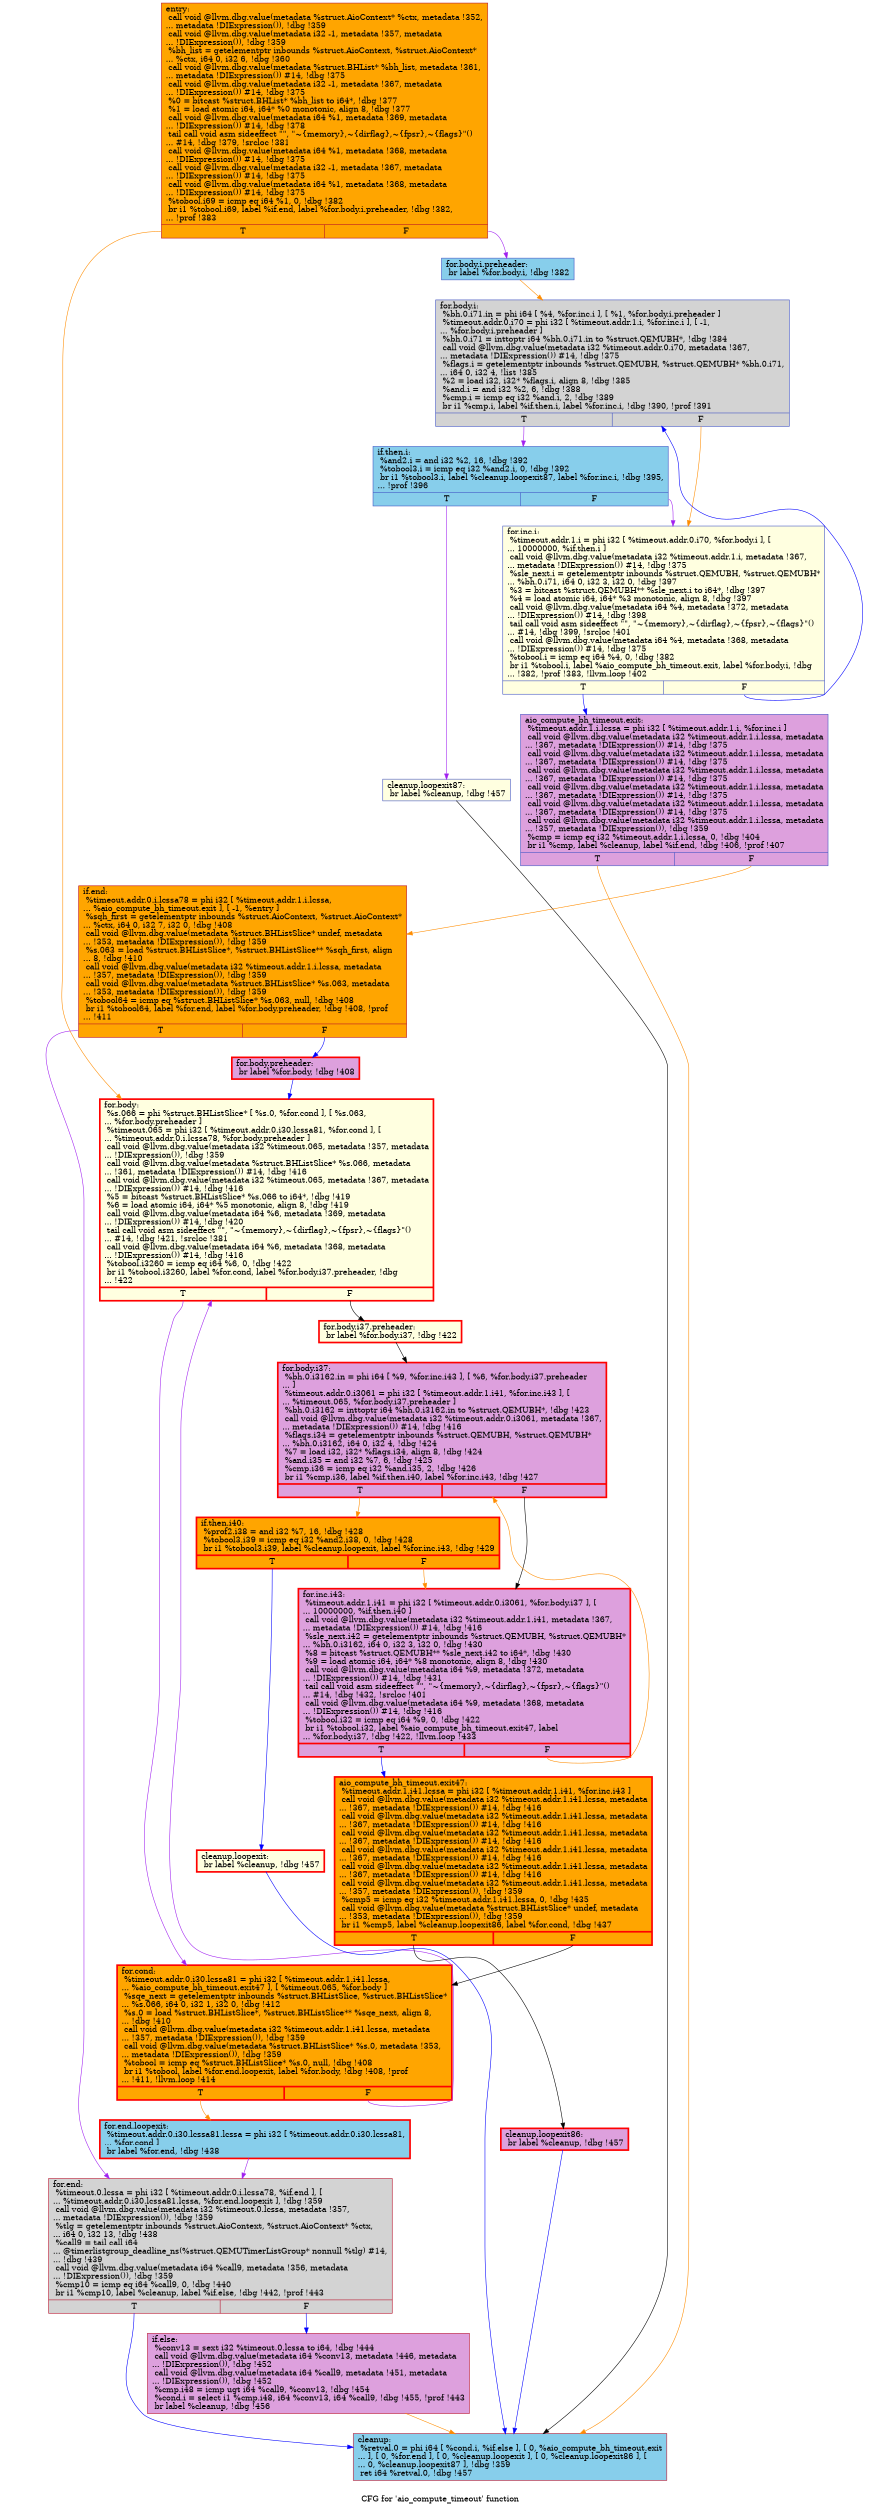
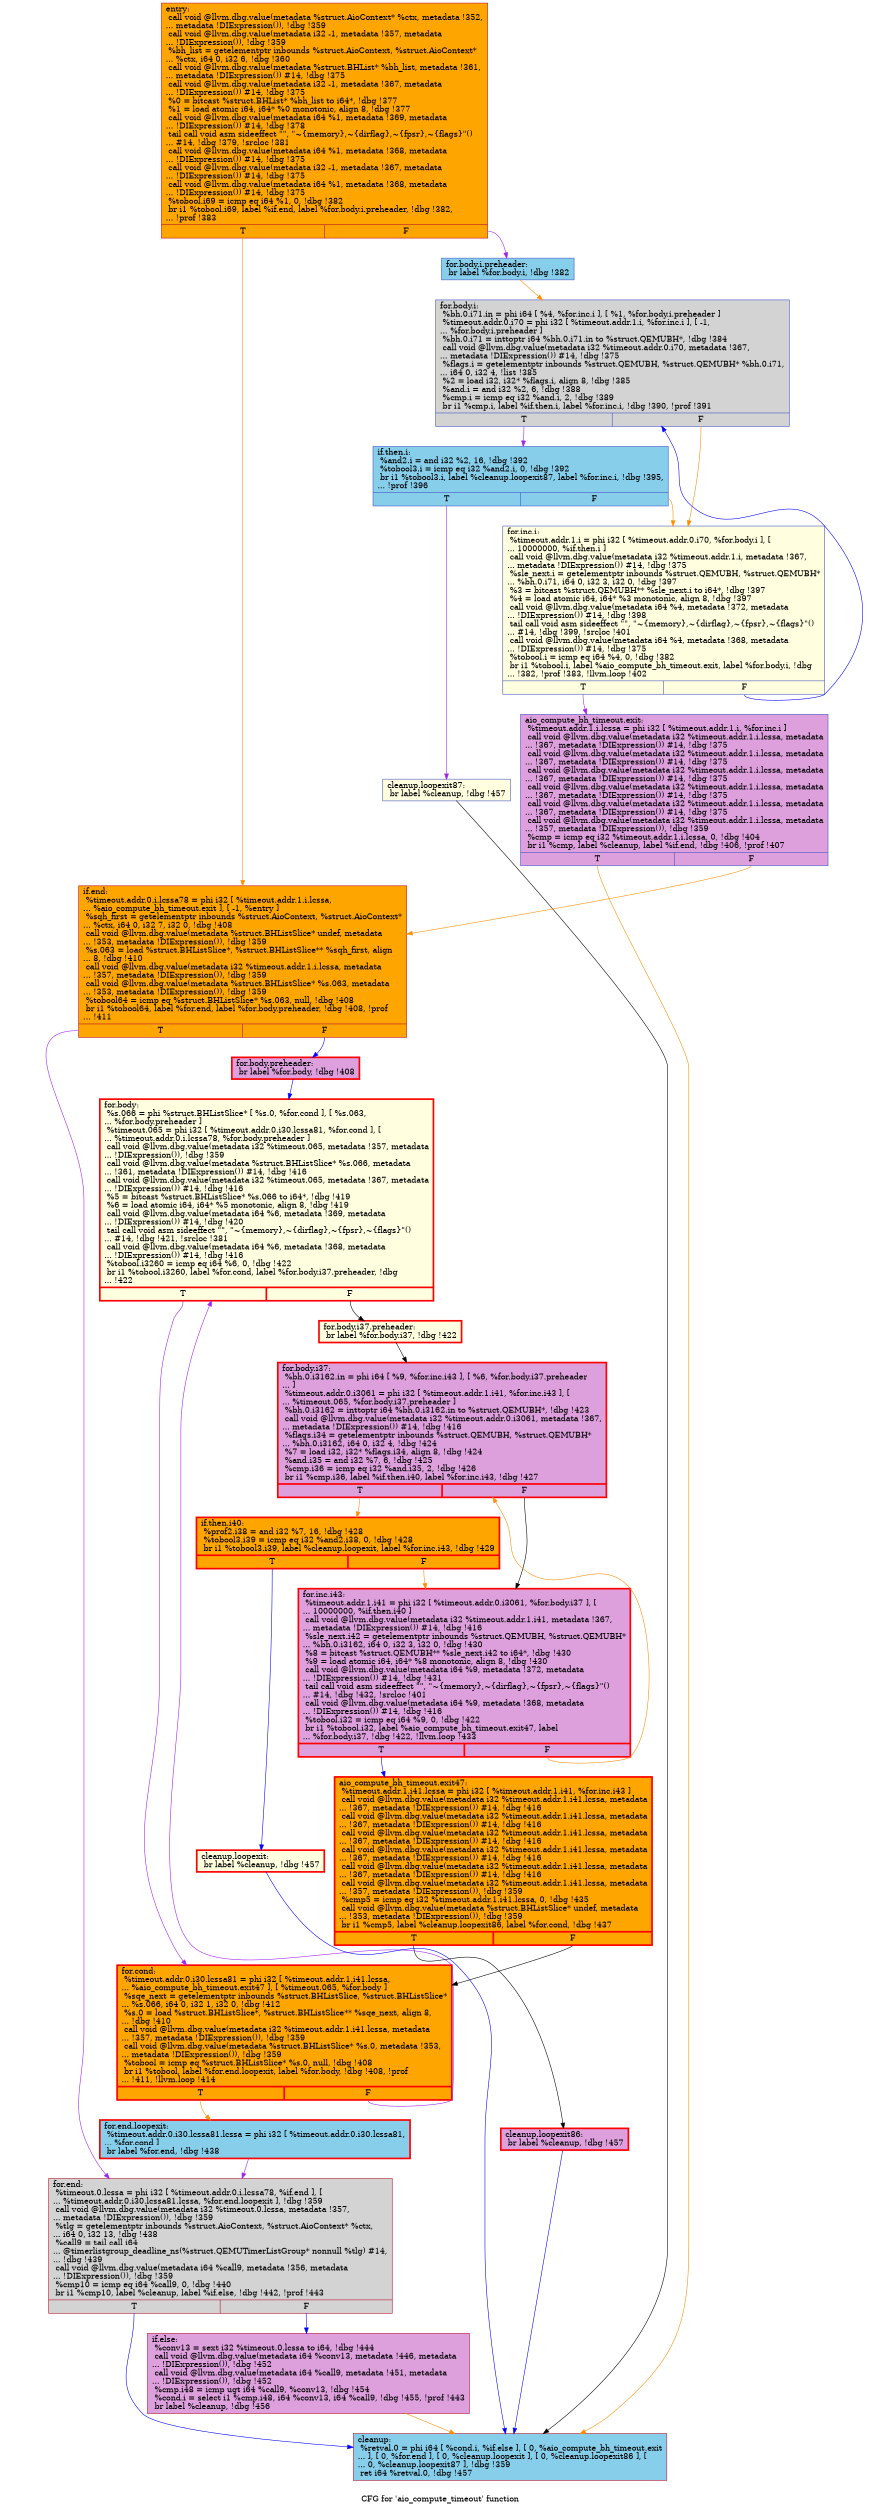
(673, 509) -> (673, 509)
(63, 645) -> (243, 559)
(583, 702) -> (583, 702)
